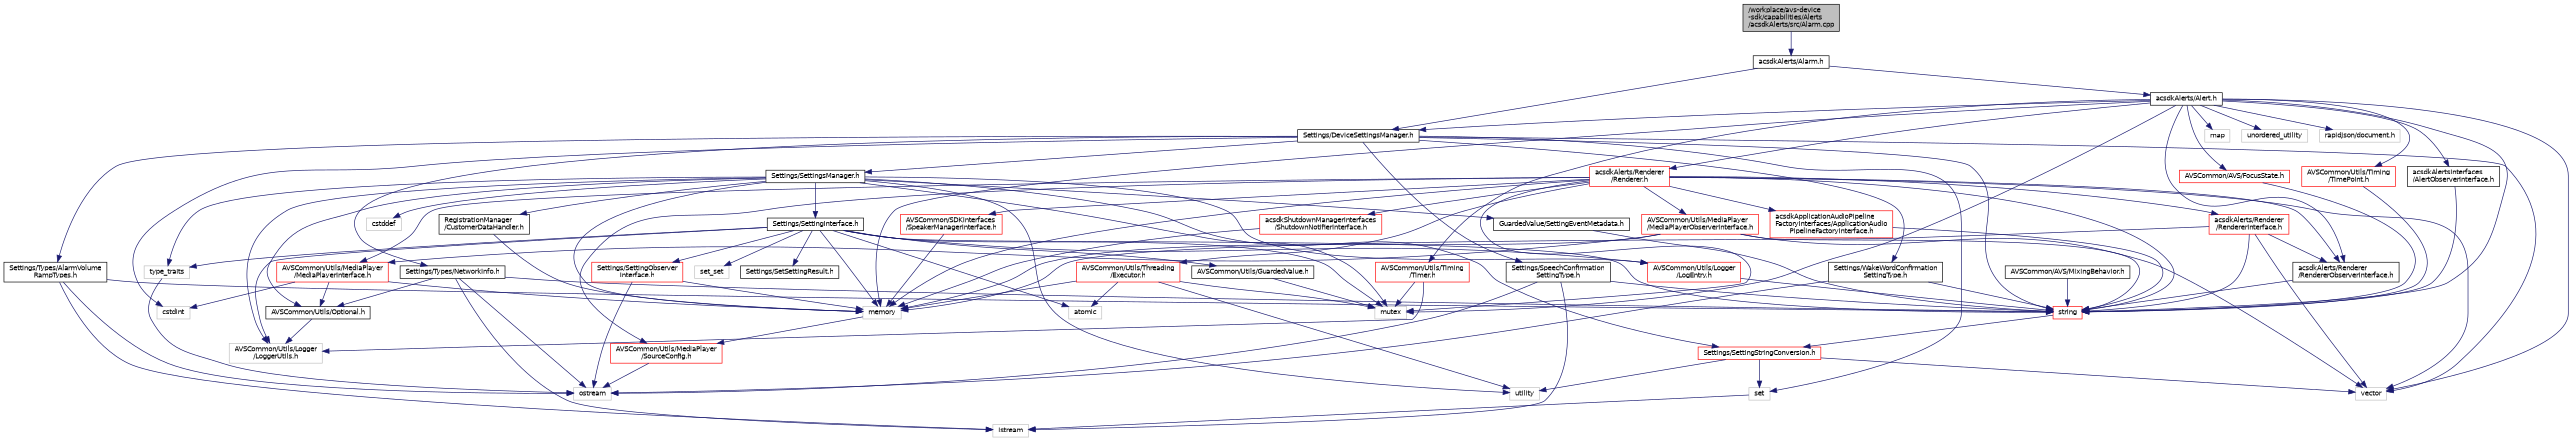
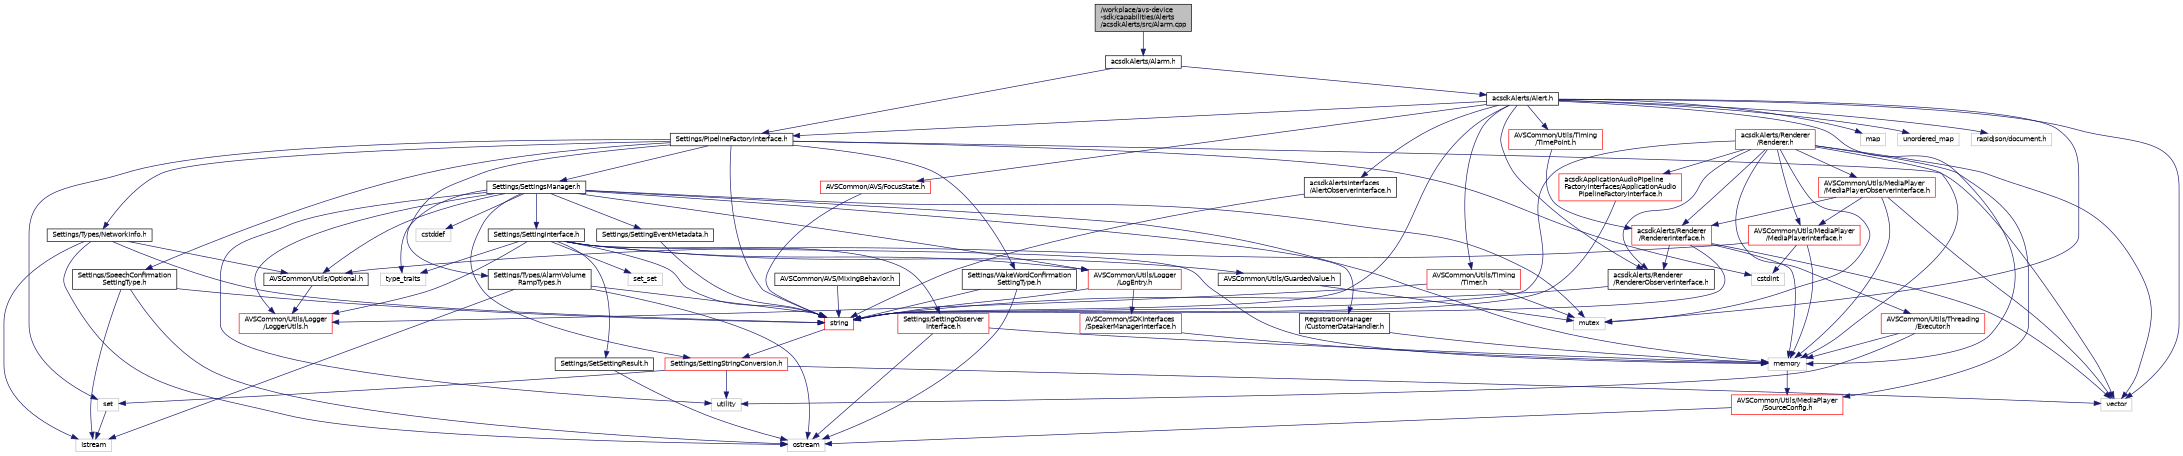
(1912, 130) -> none
(1358, 136) -> (732, 140)
(2275, 136) -> (1928, 140)
(1292, 195) -> (1133, 294)
(1321, 224) -> none
(1562, 224) -> (655, 235)
(1978, 241) -> (1777, 211)
(1118, 242) -> none
(2418, 283) -> (1562, 209)
(1274, 293) -> none
(1085, 313) -> none
(276, 353) -> (286, 324)
(328, 380) -> (695, 411)
